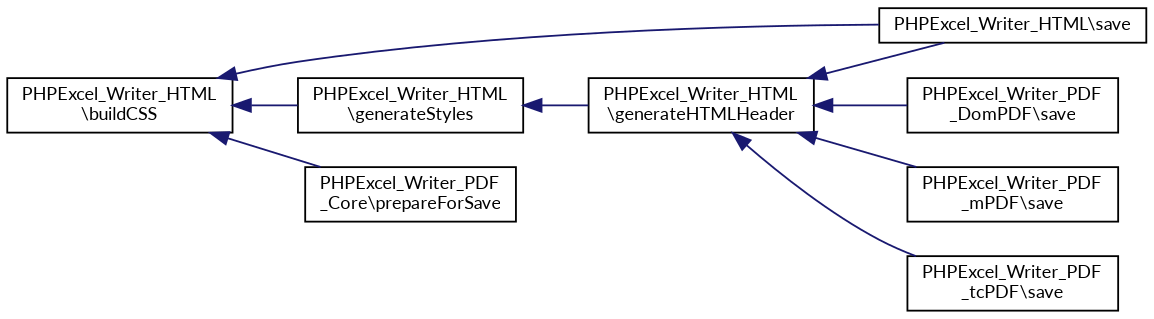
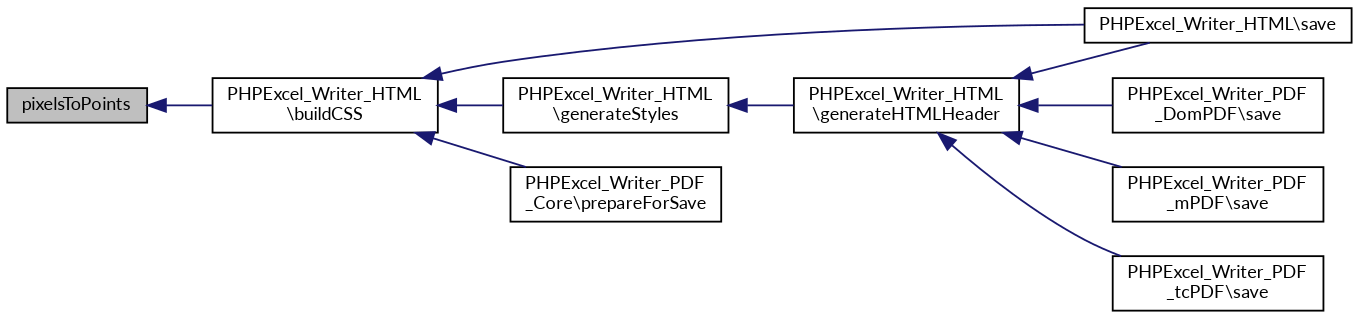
none -> (77, 105)
